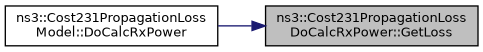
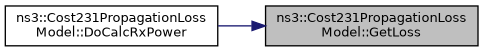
(372, 26) -> (372, 26)
